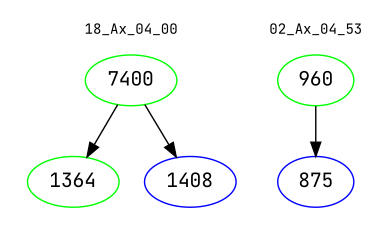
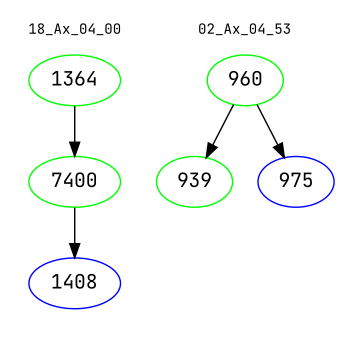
(106, 125) -> (75, 124)
none -> (195, 182)
(316, 182) -> (296, 182)
